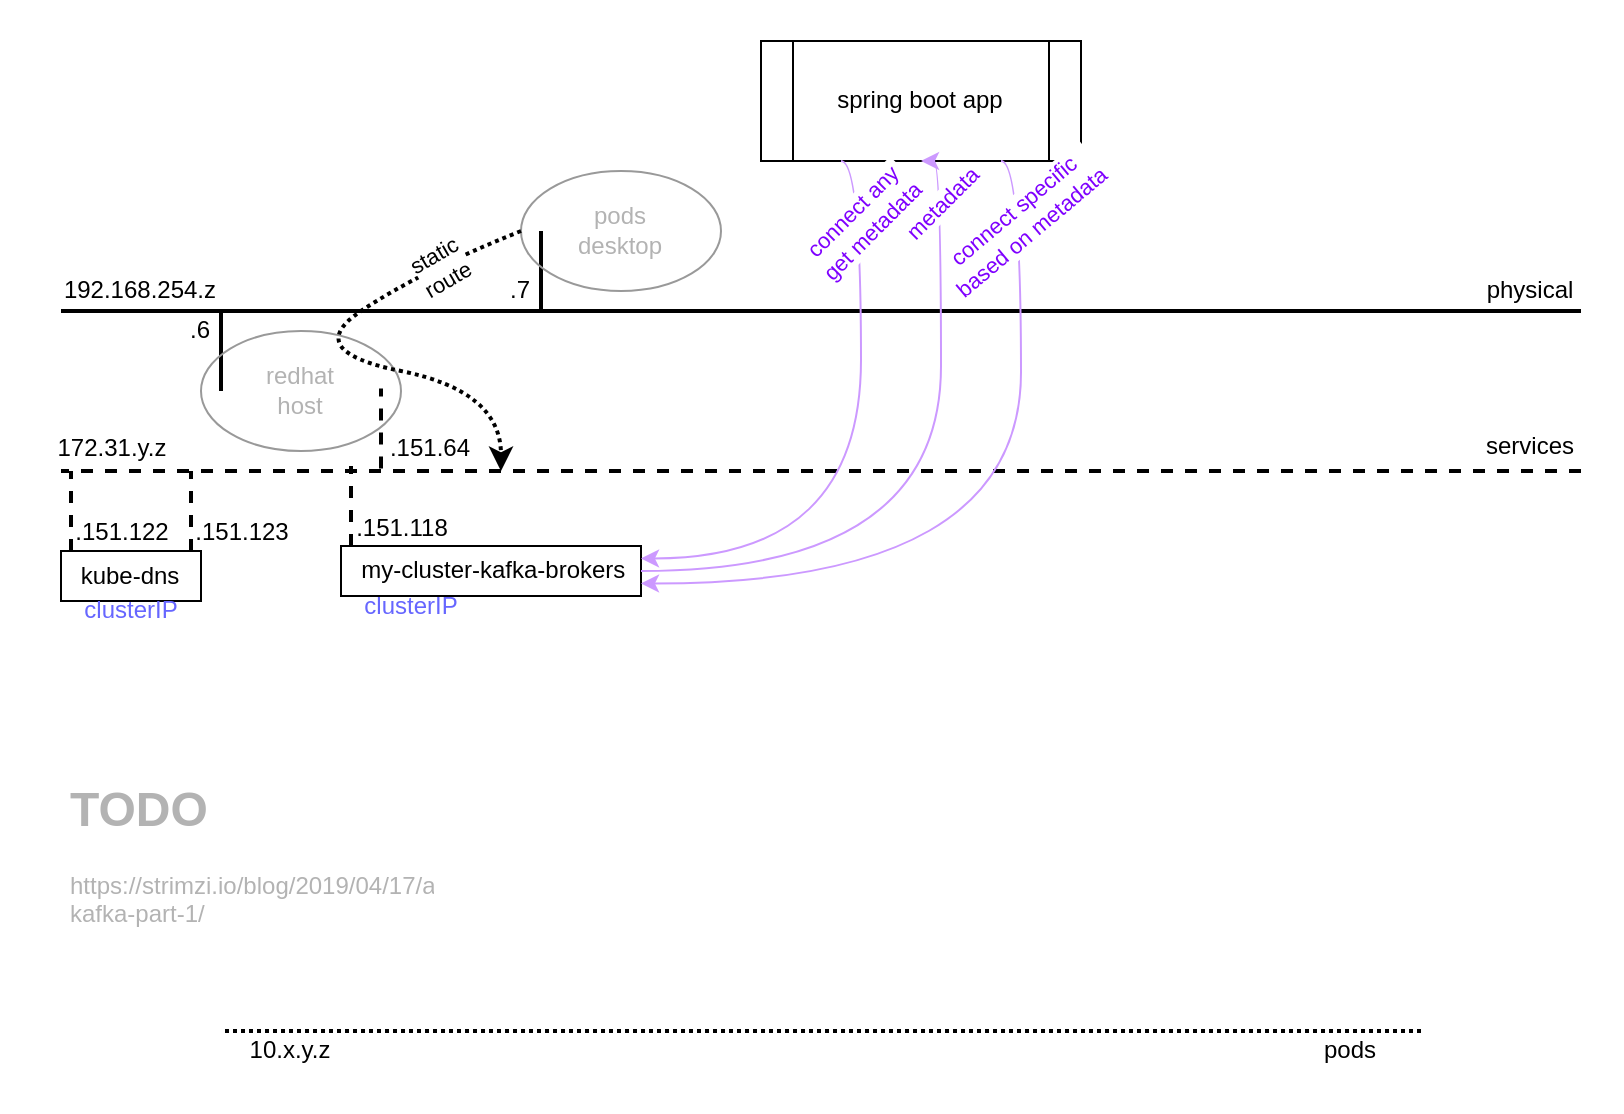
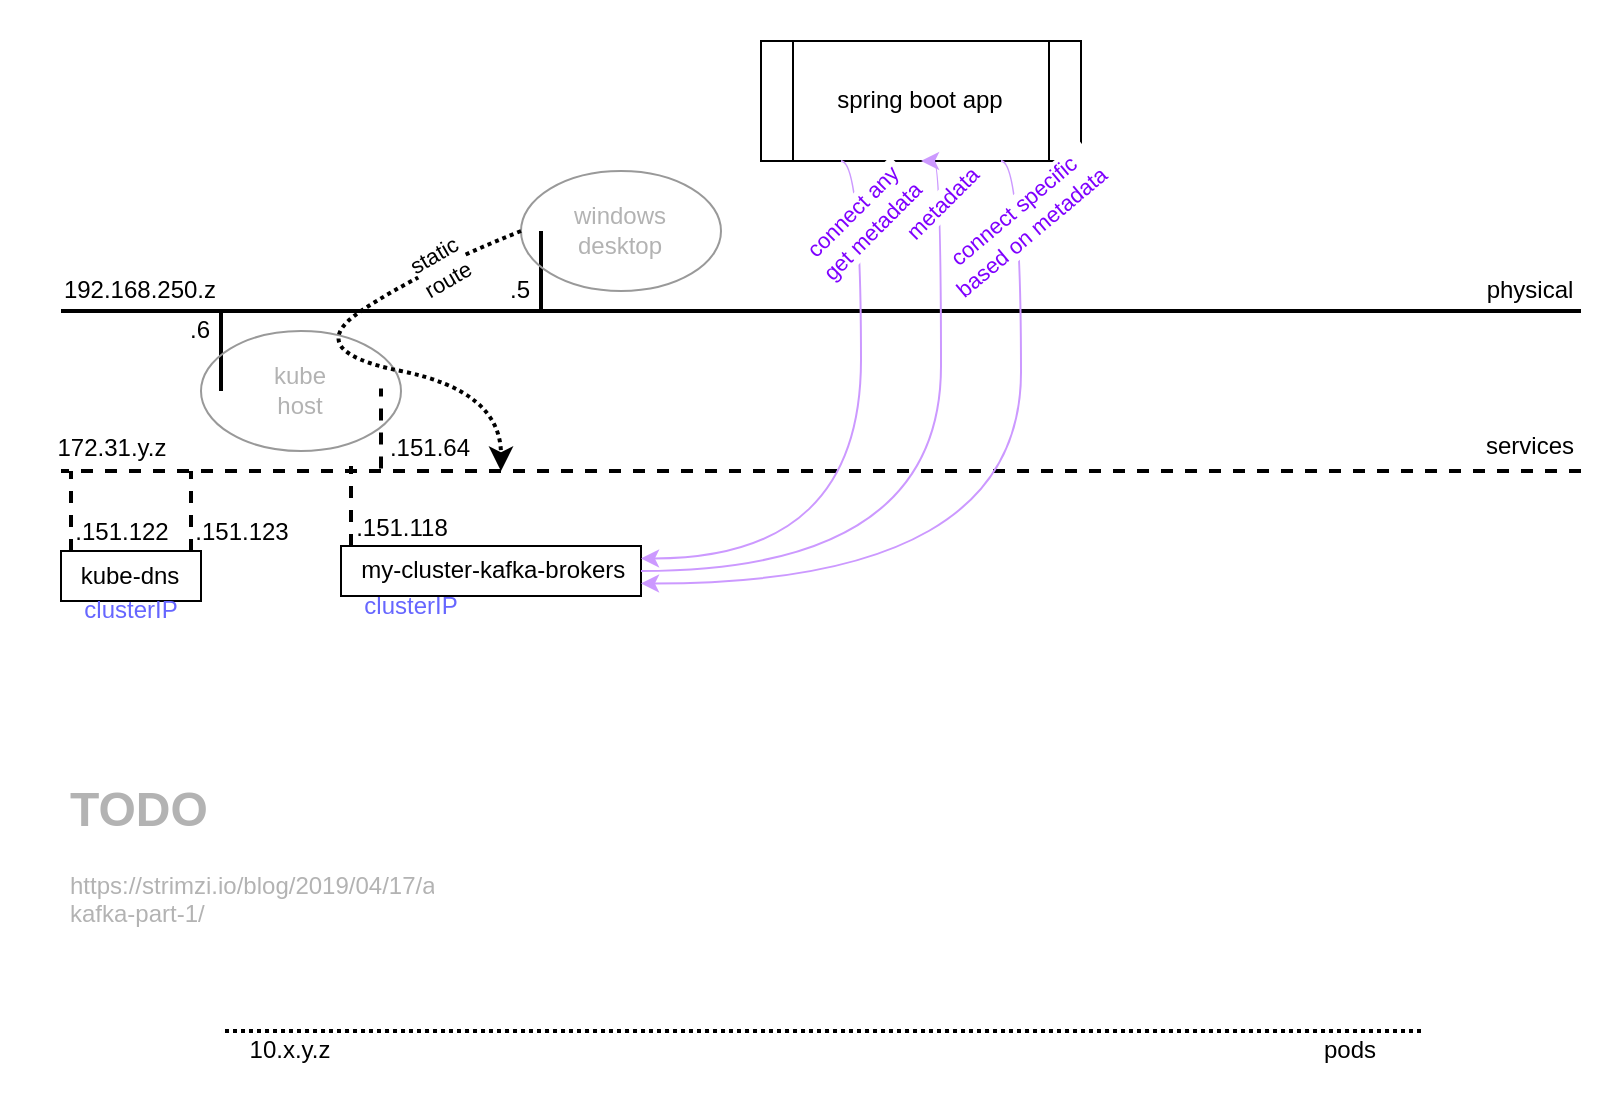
(621, 231) -> (621, 231)
(141, 291) -> (141, 291)
(521, 291) -> (521, 291)
(301, 391) -> (301, 391)
